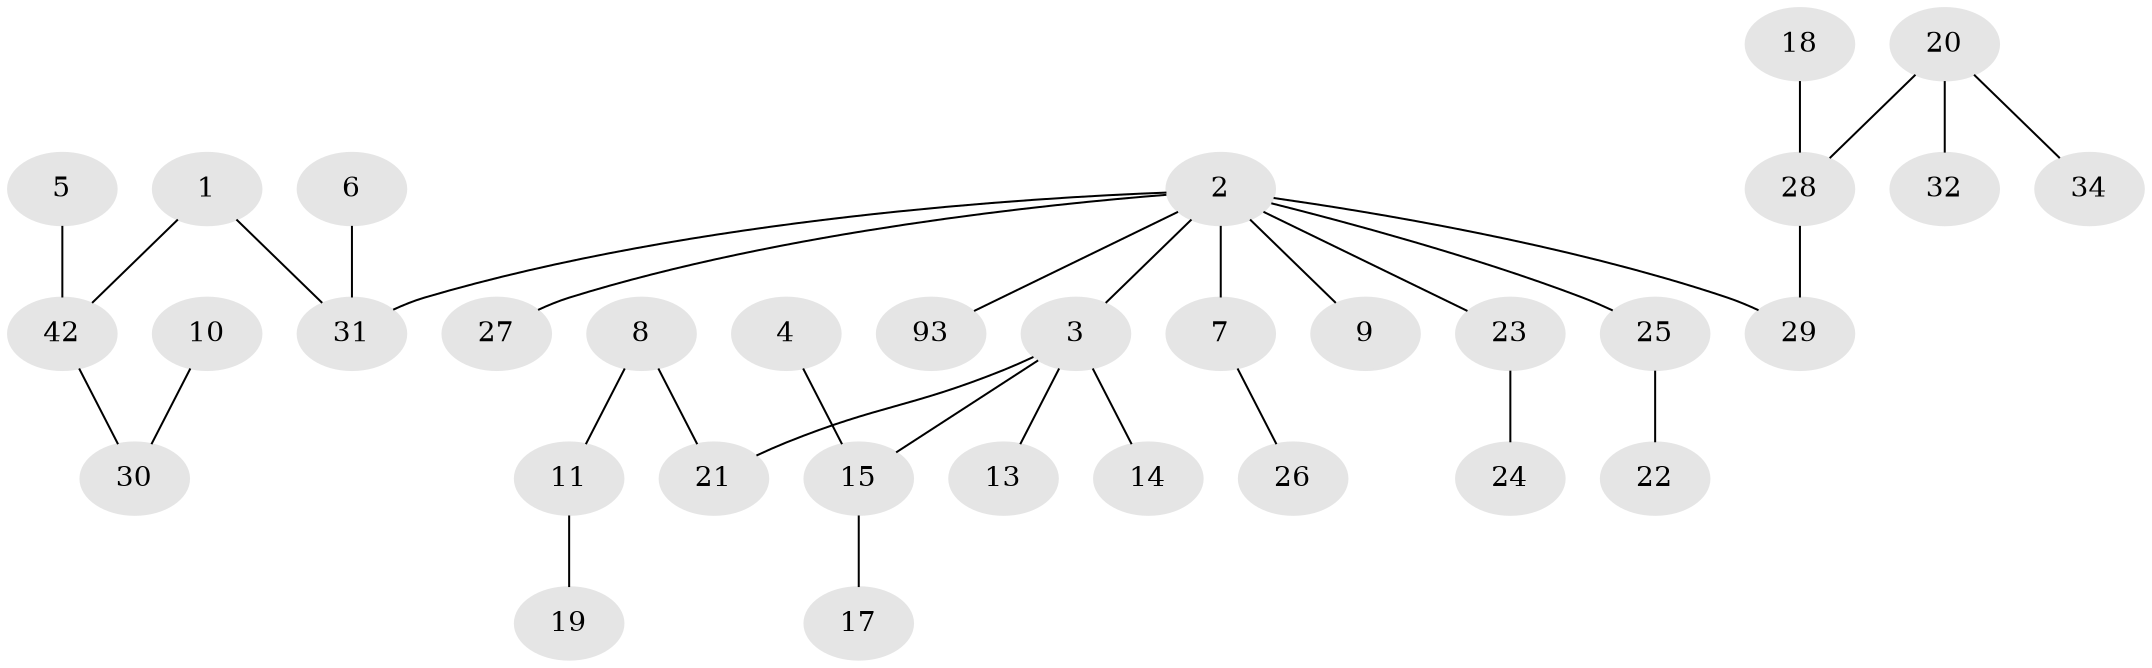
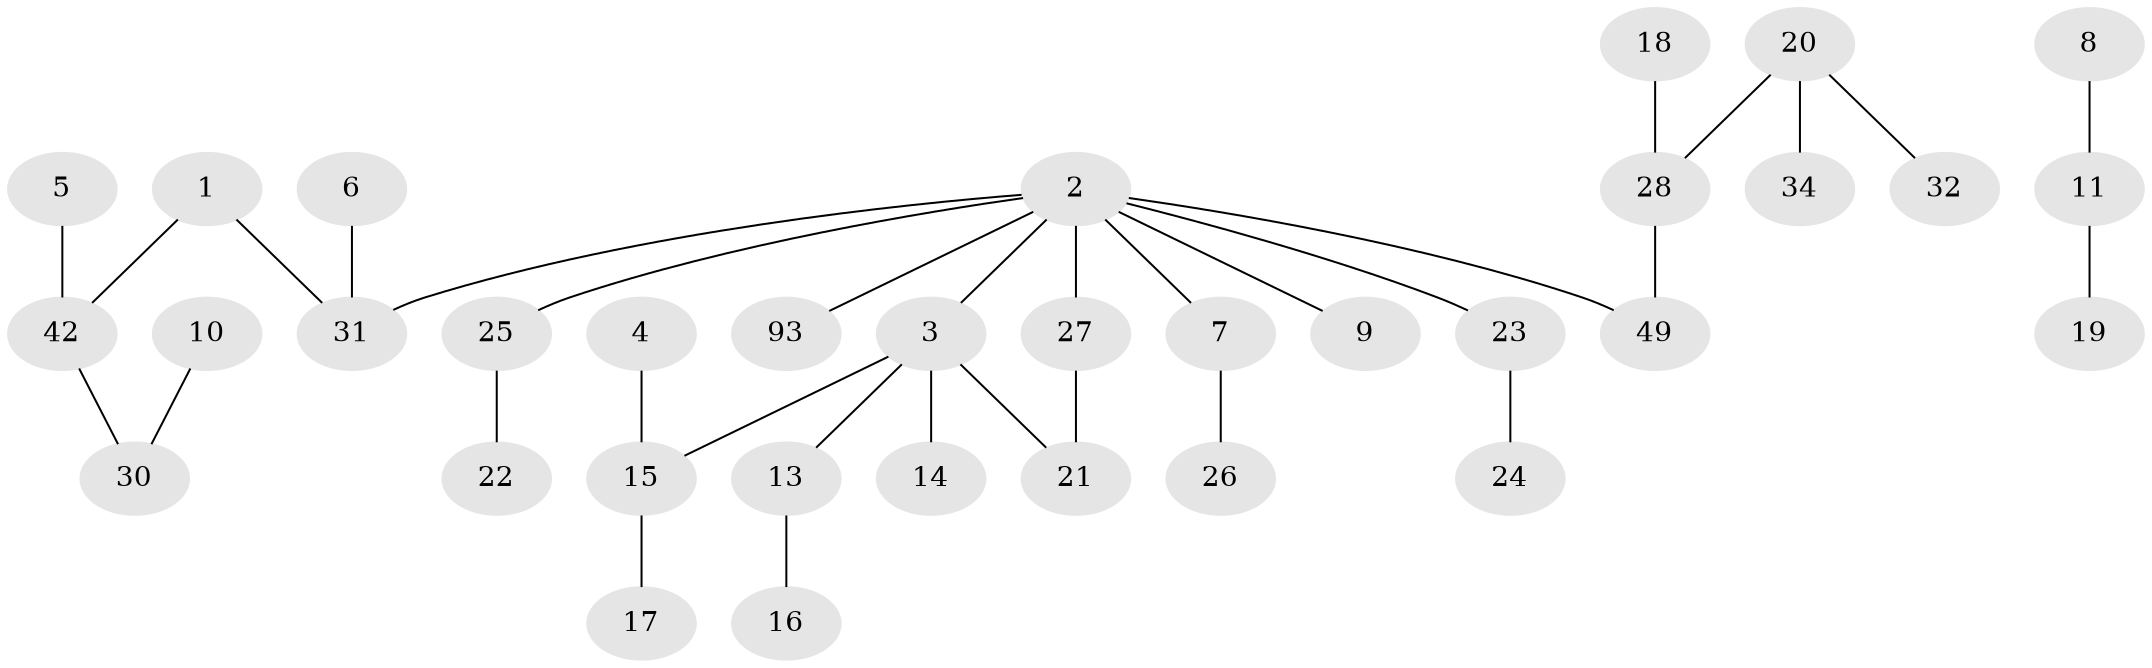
(1800, 334) -> (1655, 334)
(678, 406) -> (1076, 406)
none -> (786, 623)
